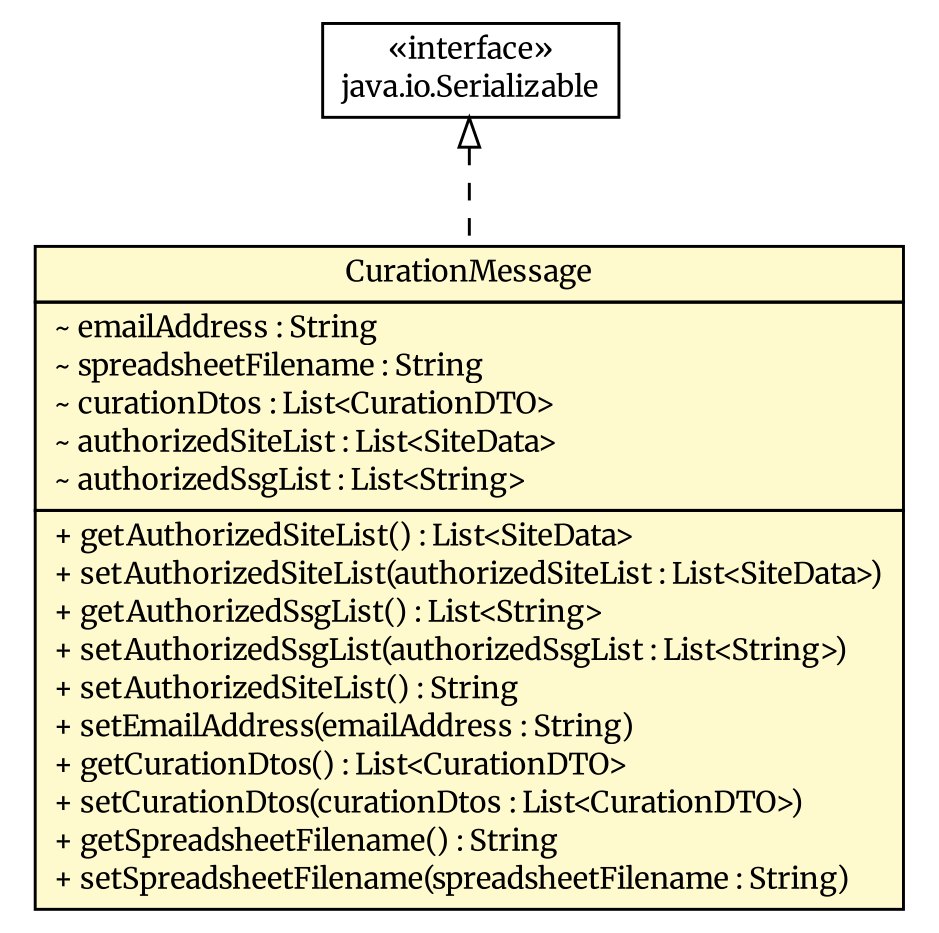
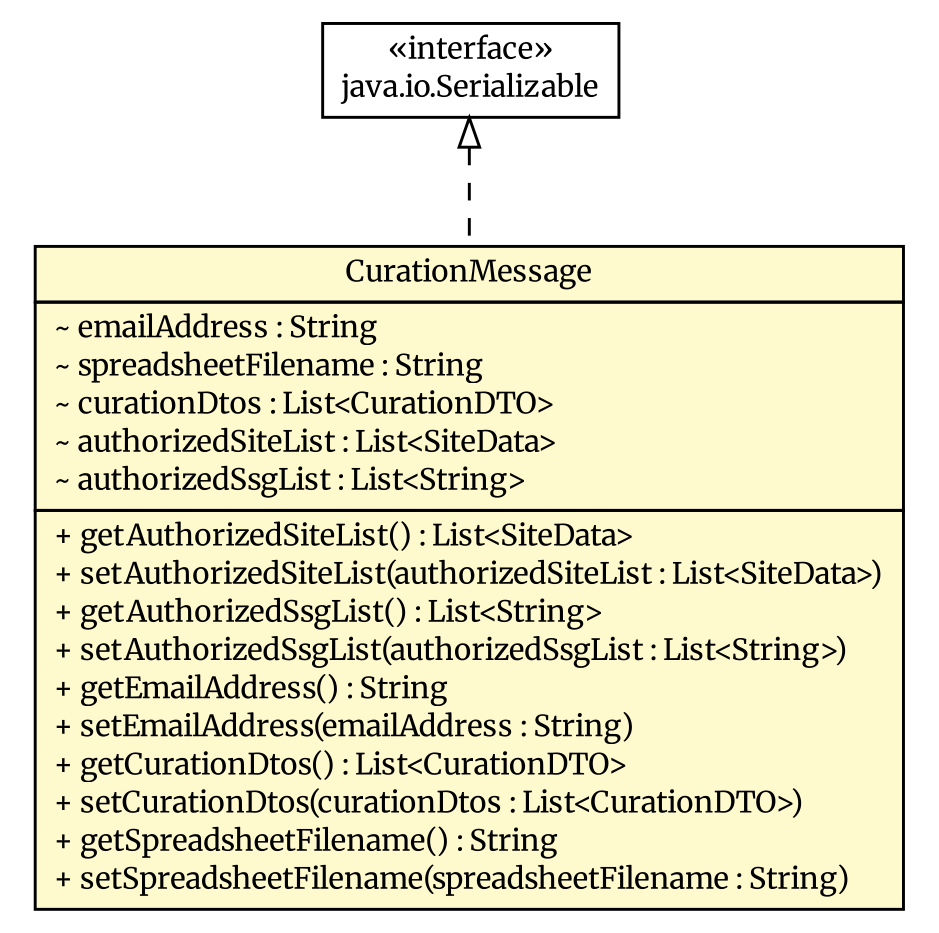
(286, 689) -> (251, 689)
